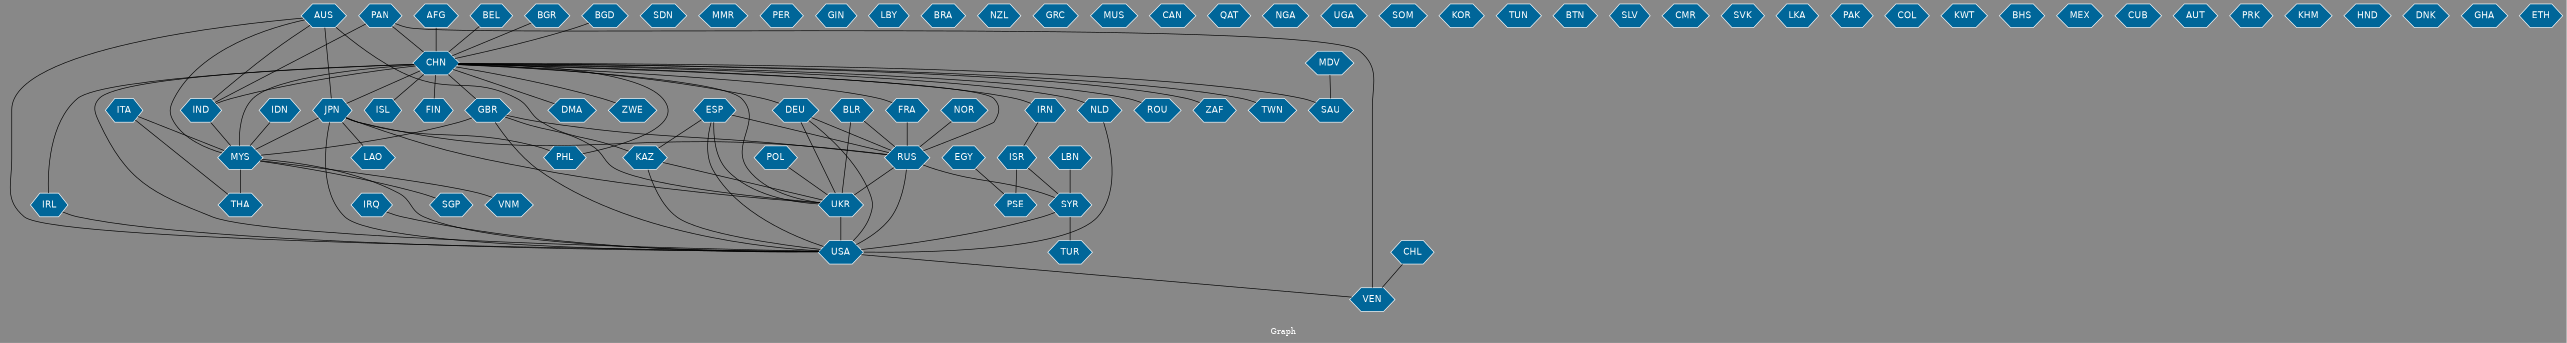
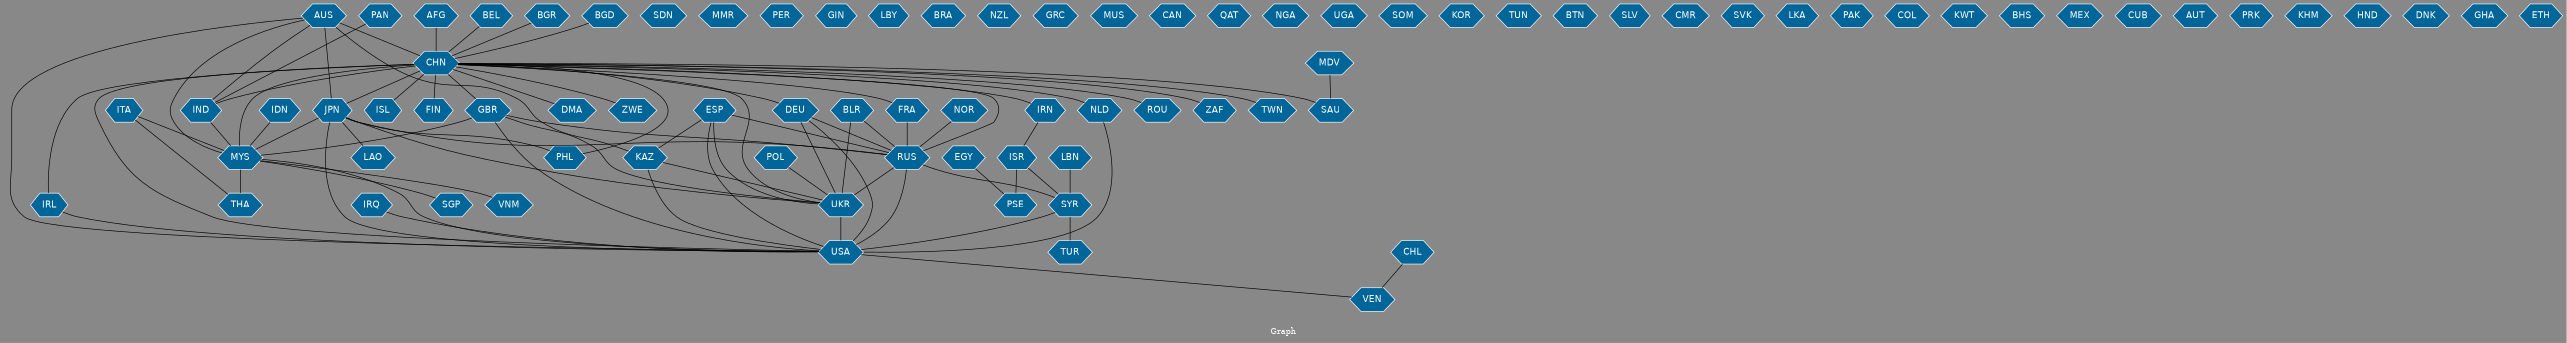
(998, 31) -> none
(408, 39) -> (380, 39)
